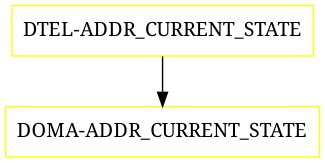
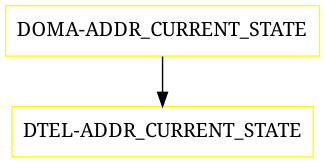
(163, 74) -> (163, 74)
